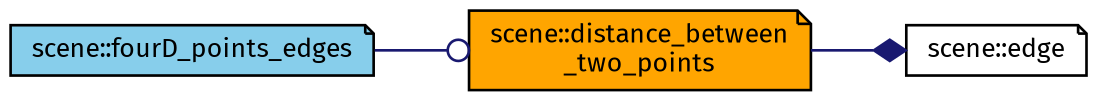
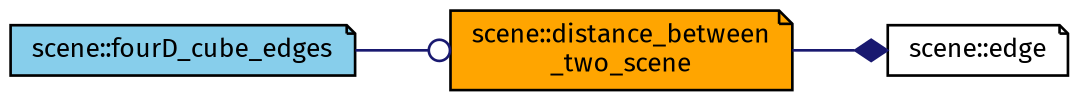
(192, 50) -> (183, 50)
(640, 50) -> (621, 50)
